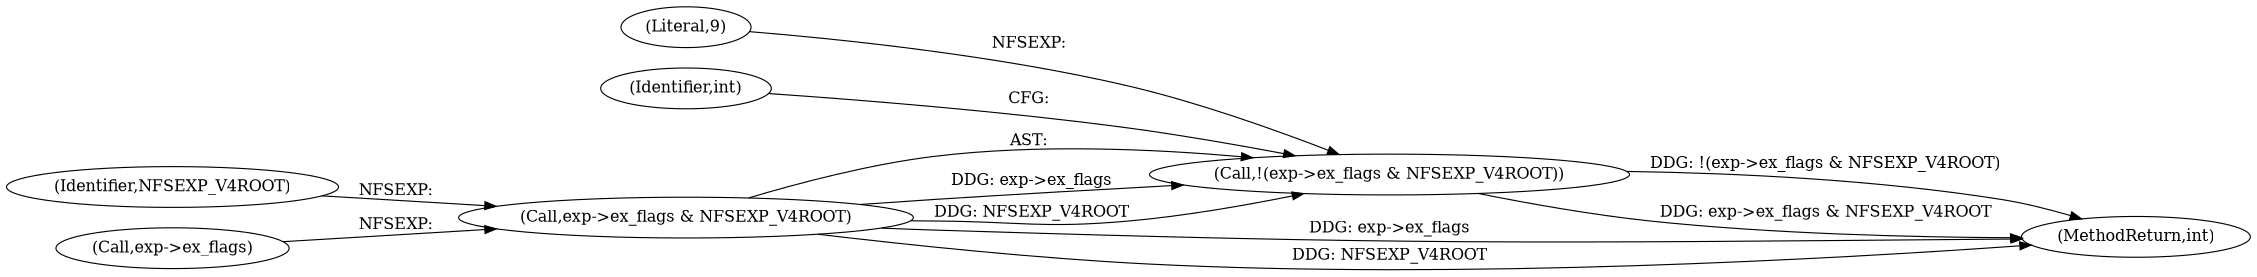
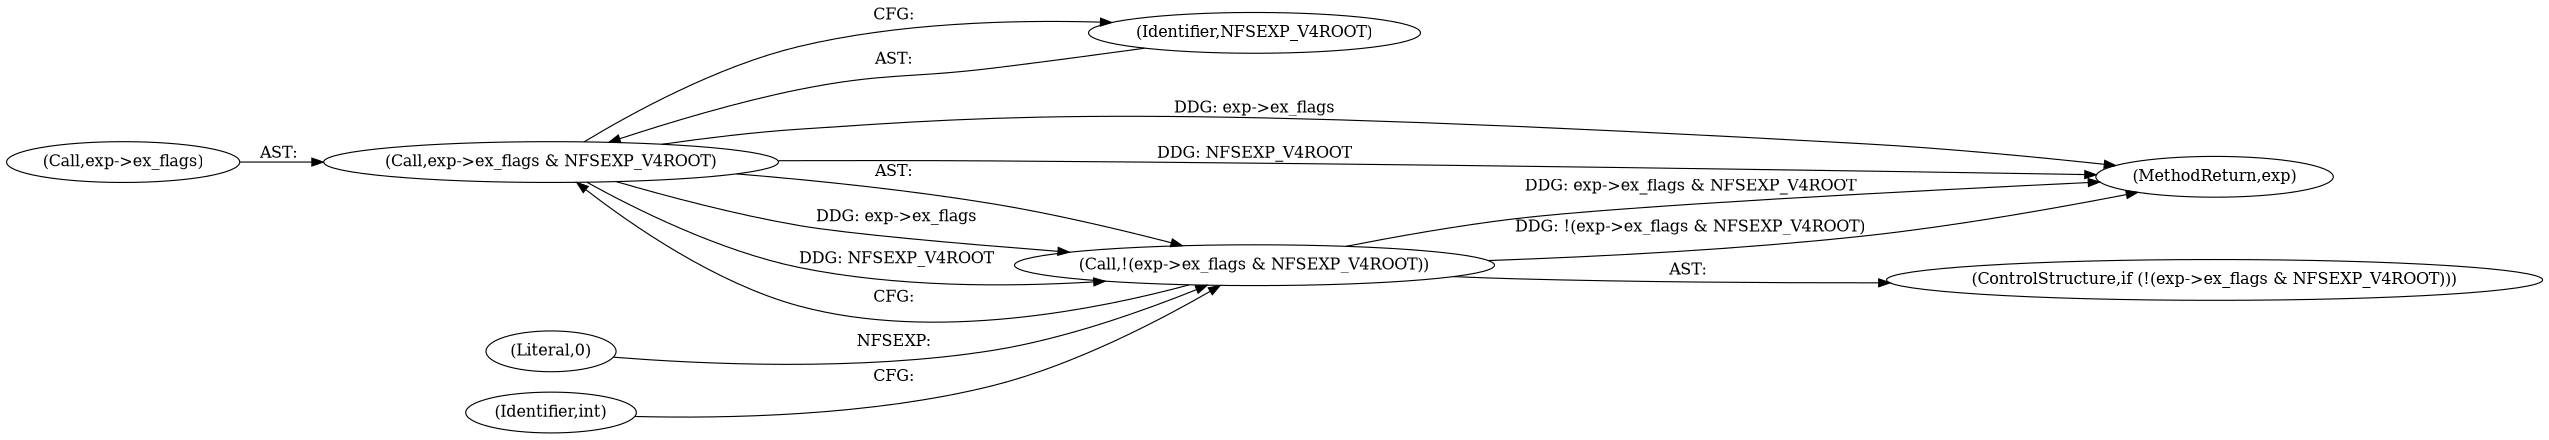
(686, 27) -> (551, 351)
none -> (832, 40)
(398, 191) -> (897, 60)
(398, 225) -> (281, 154)
(2136, 237) -> (2215, 177)
none -> (2215, 280)
none -> (873, 319)
